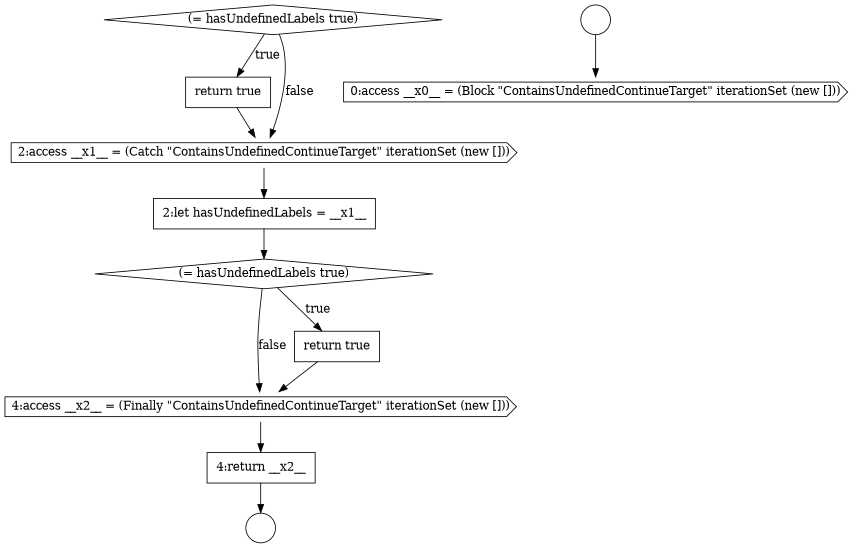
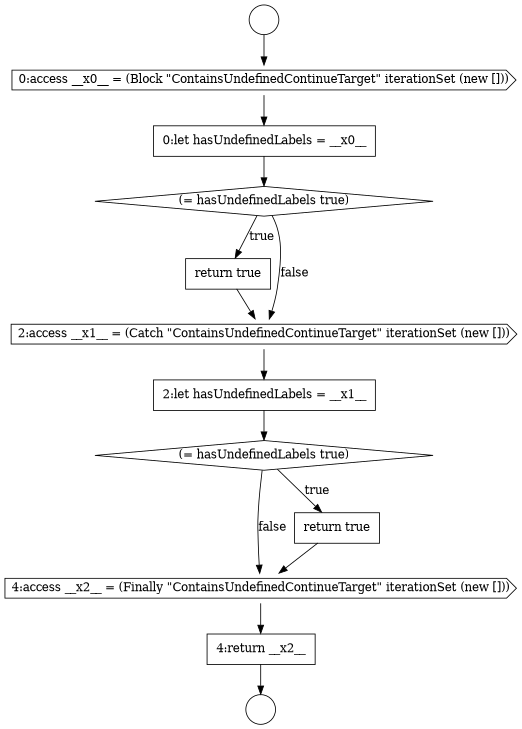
none -> (264, 141)
